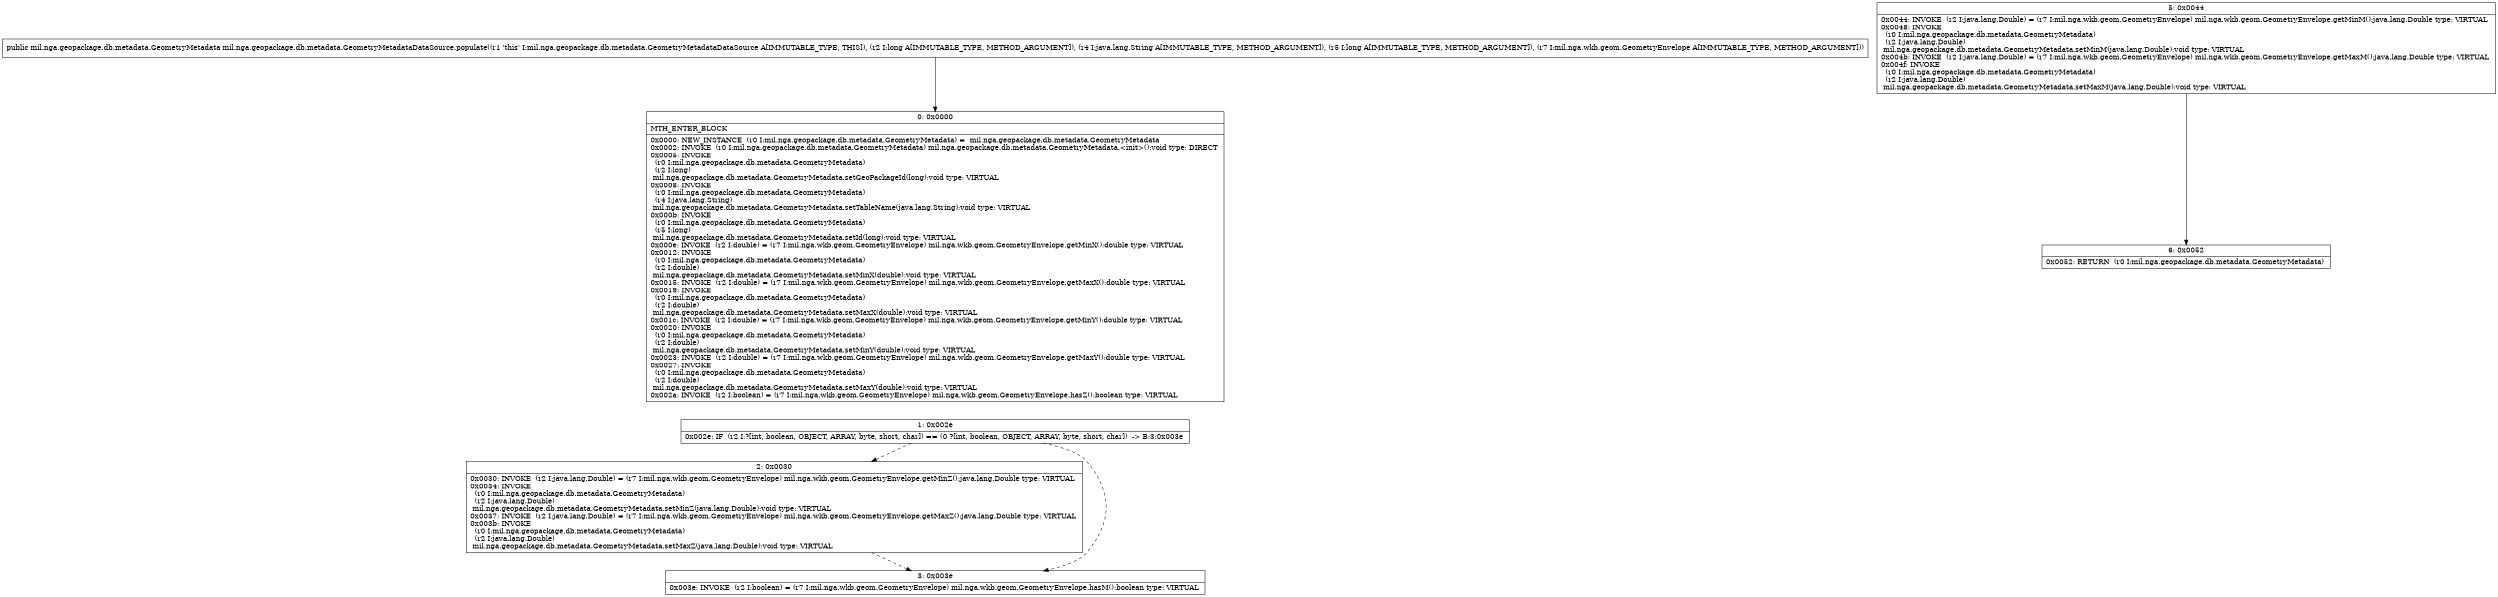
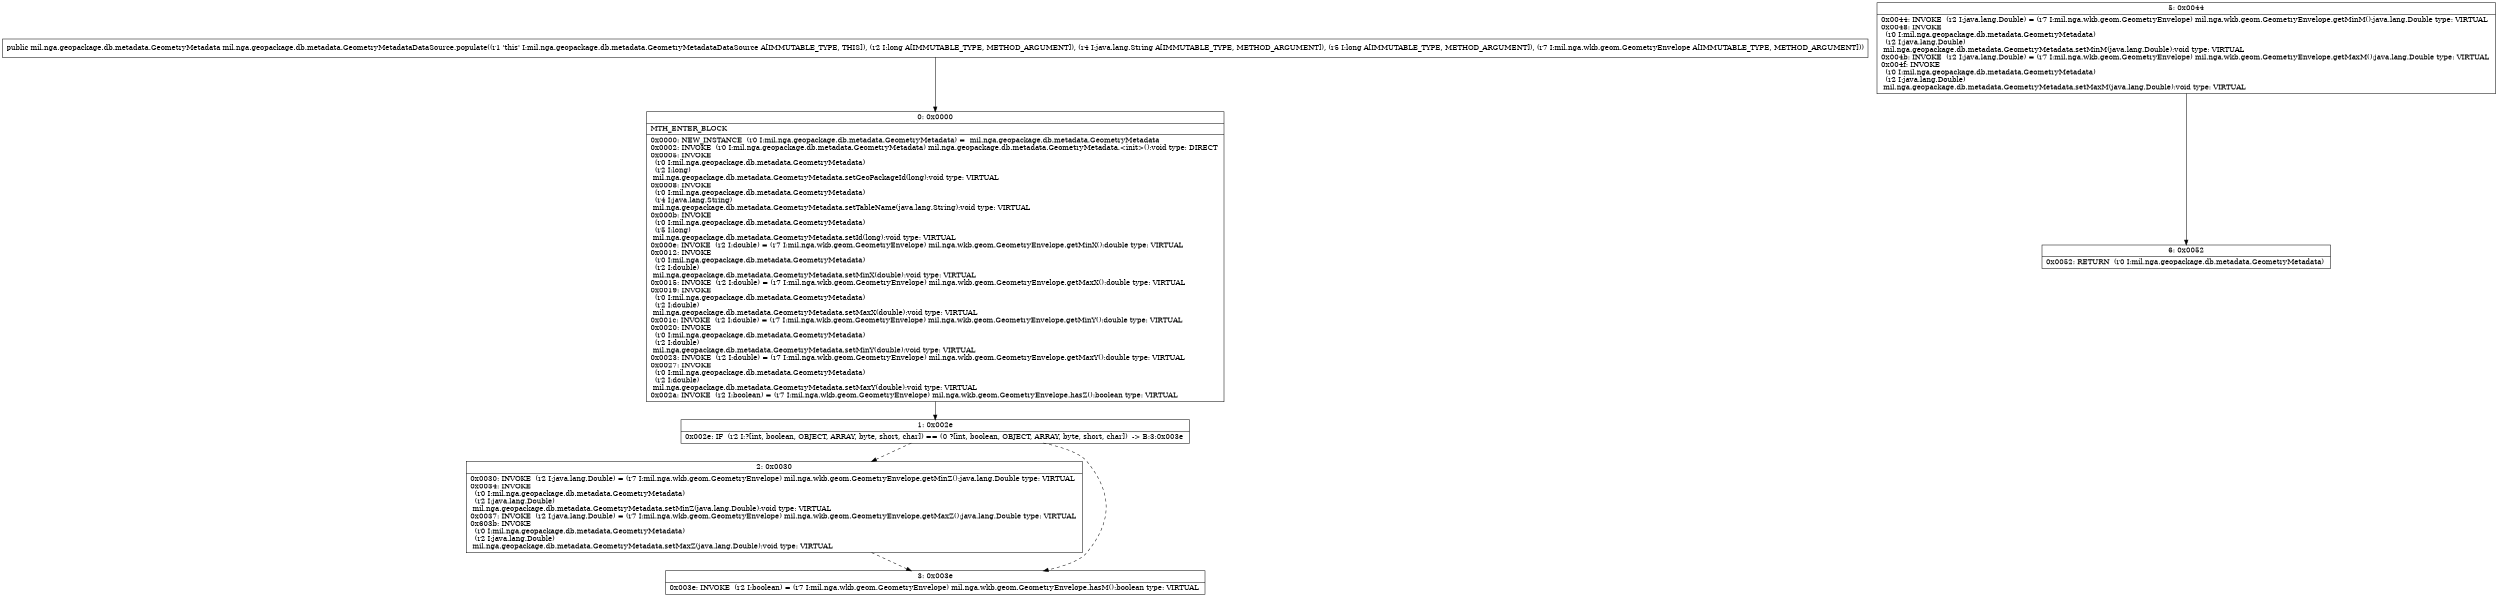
none -> (935, 408)
(503, 524) -> (503, 524)
